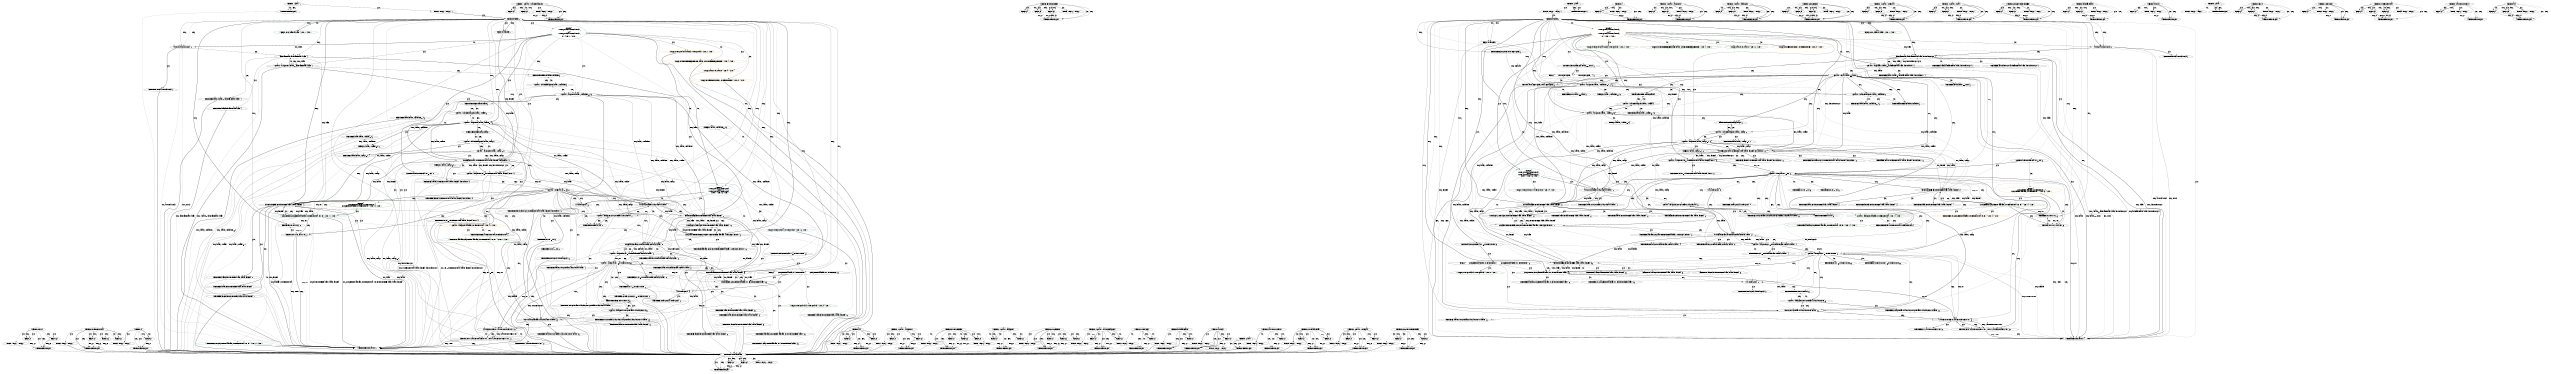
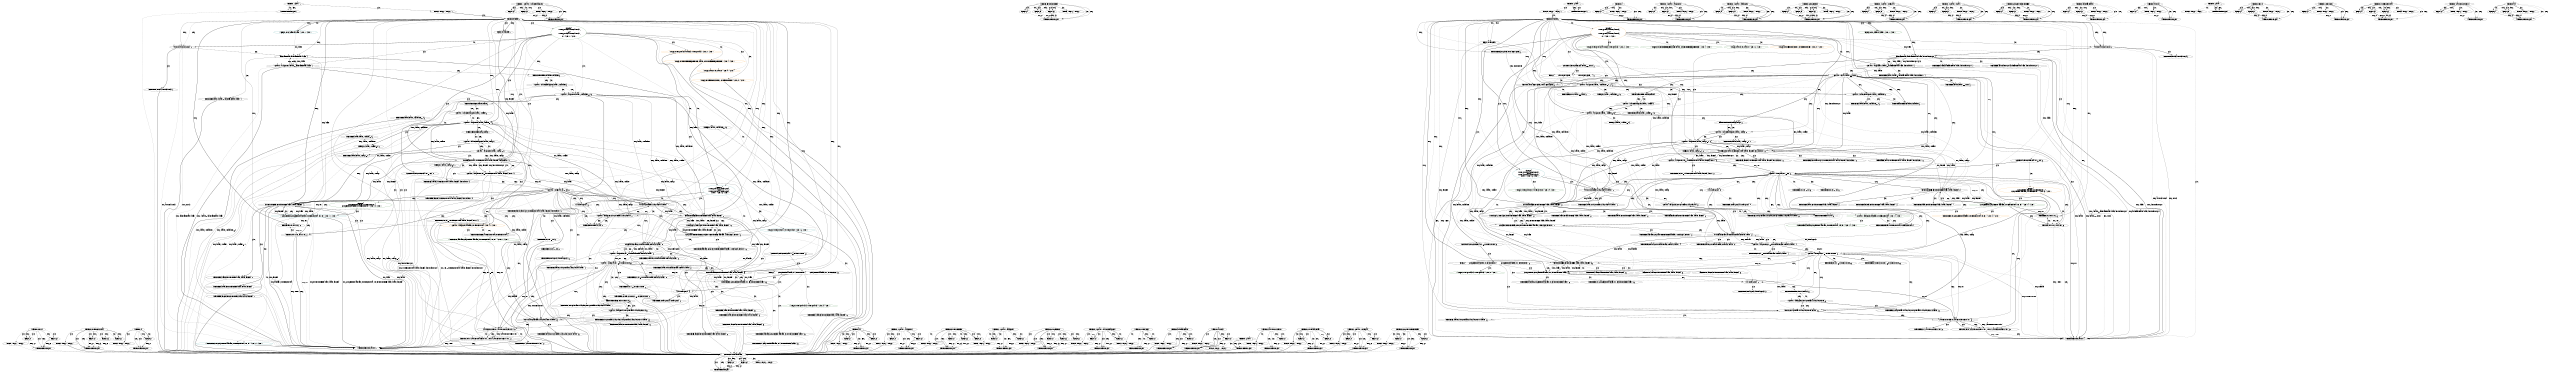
(291, 61) -> (291, 61)
(1516, 66) -> (1516, 66)
(227, 109) -> none
